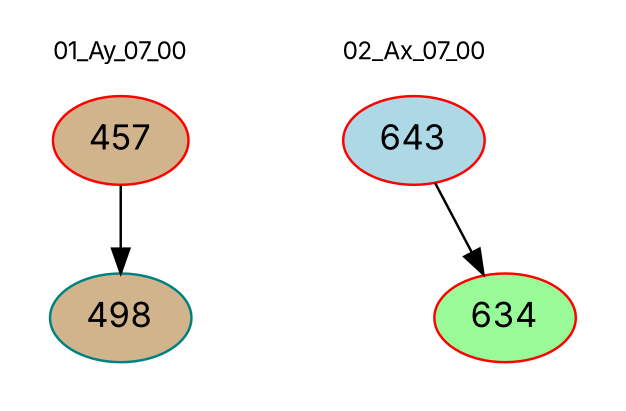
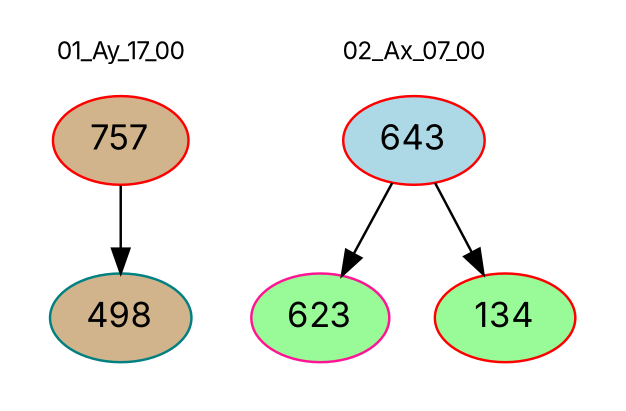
(121, 53) -> (121, 53)
(121, 140) -> (121, 140)
none -> (320, 318)
(505, 318) -> (505, 318)
